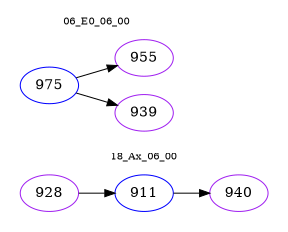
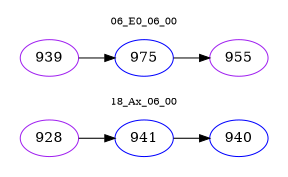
(92, 98) -> (92, 58)
(144, 193) -> (144, 138)
(239, 193) -> (239, 138)
